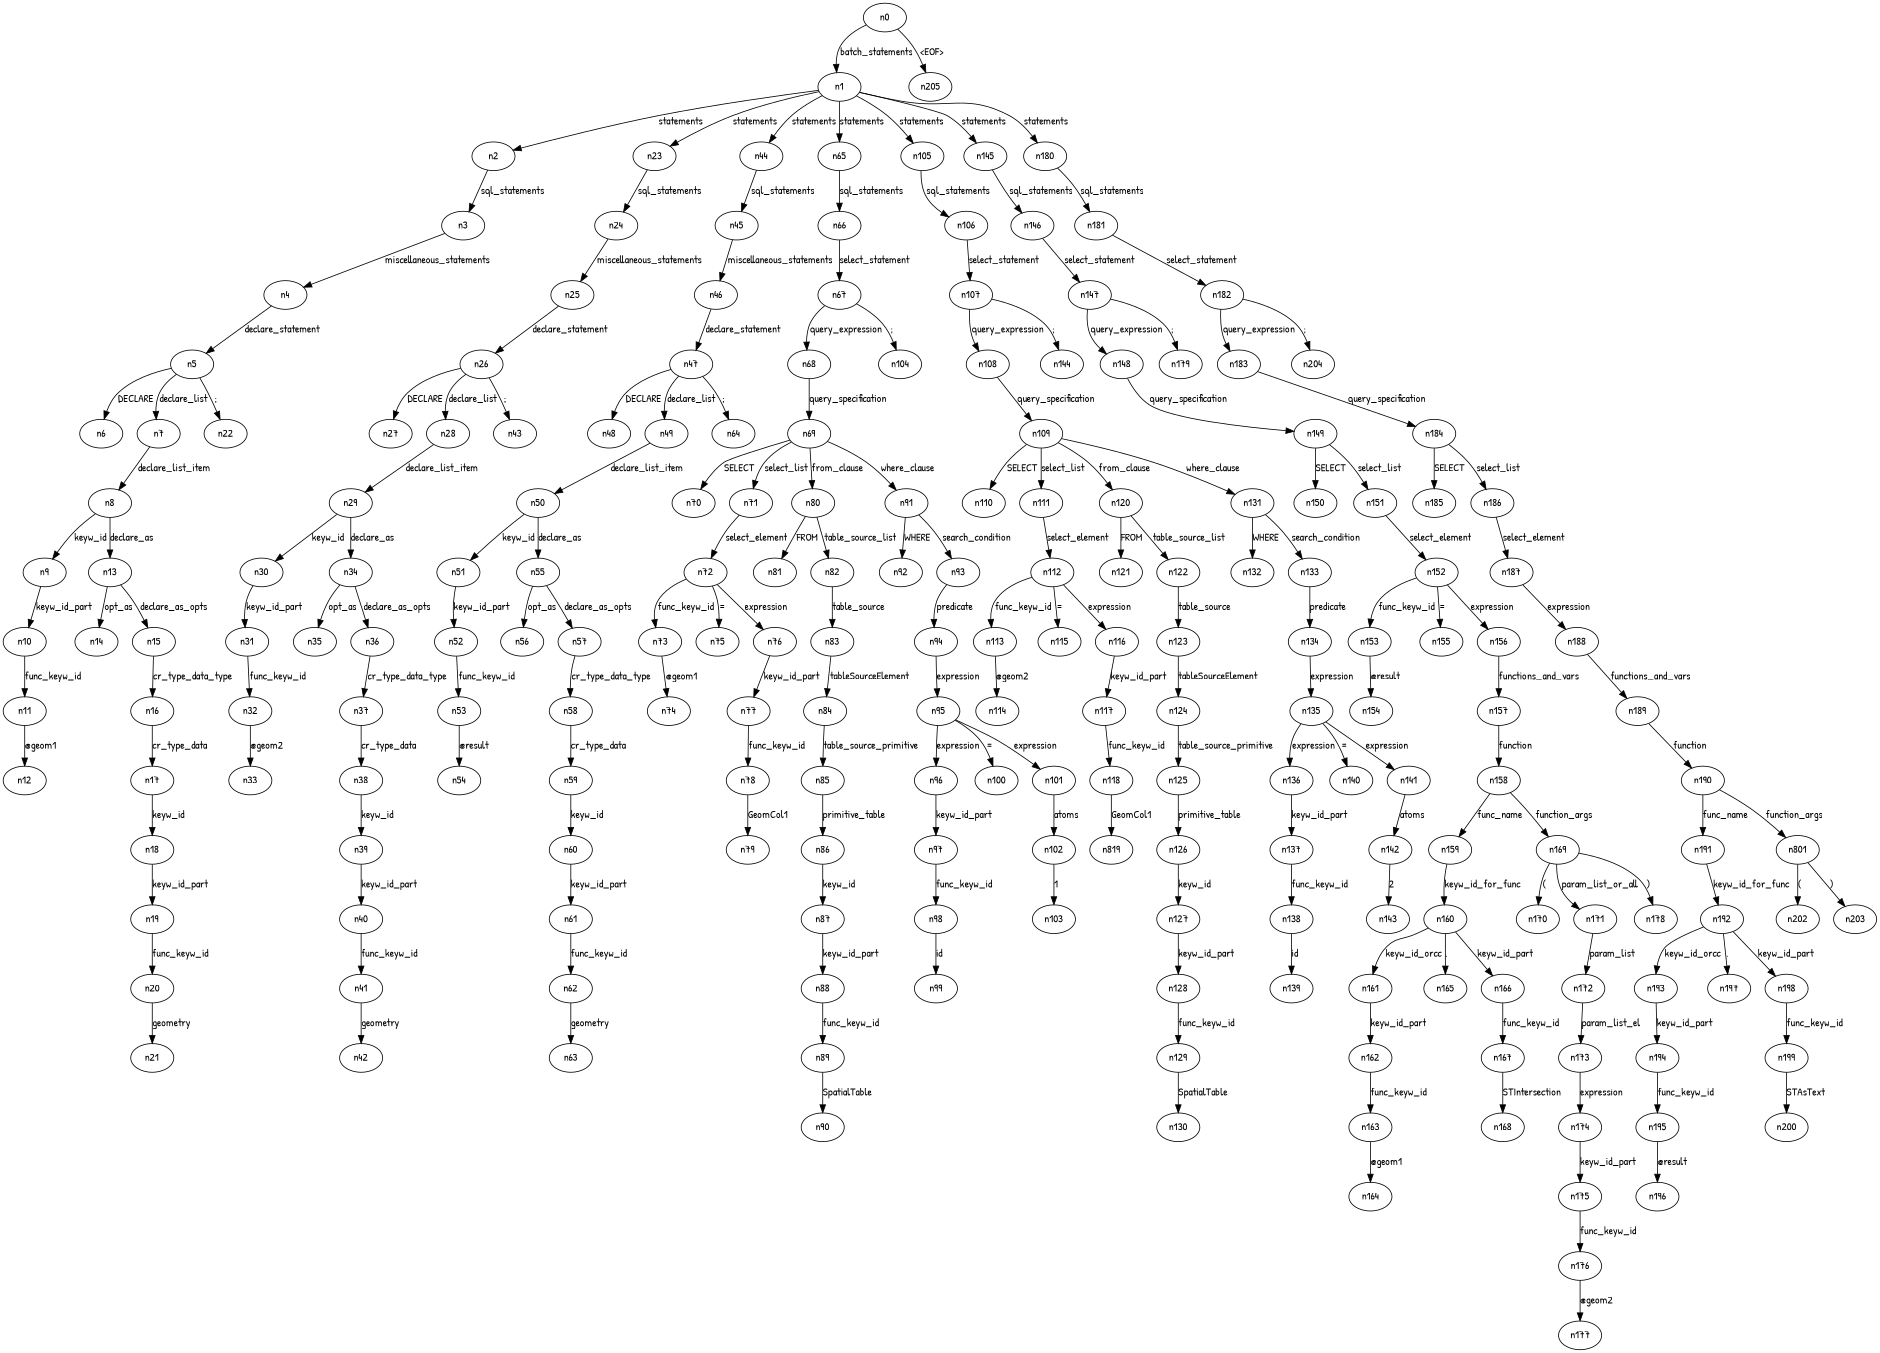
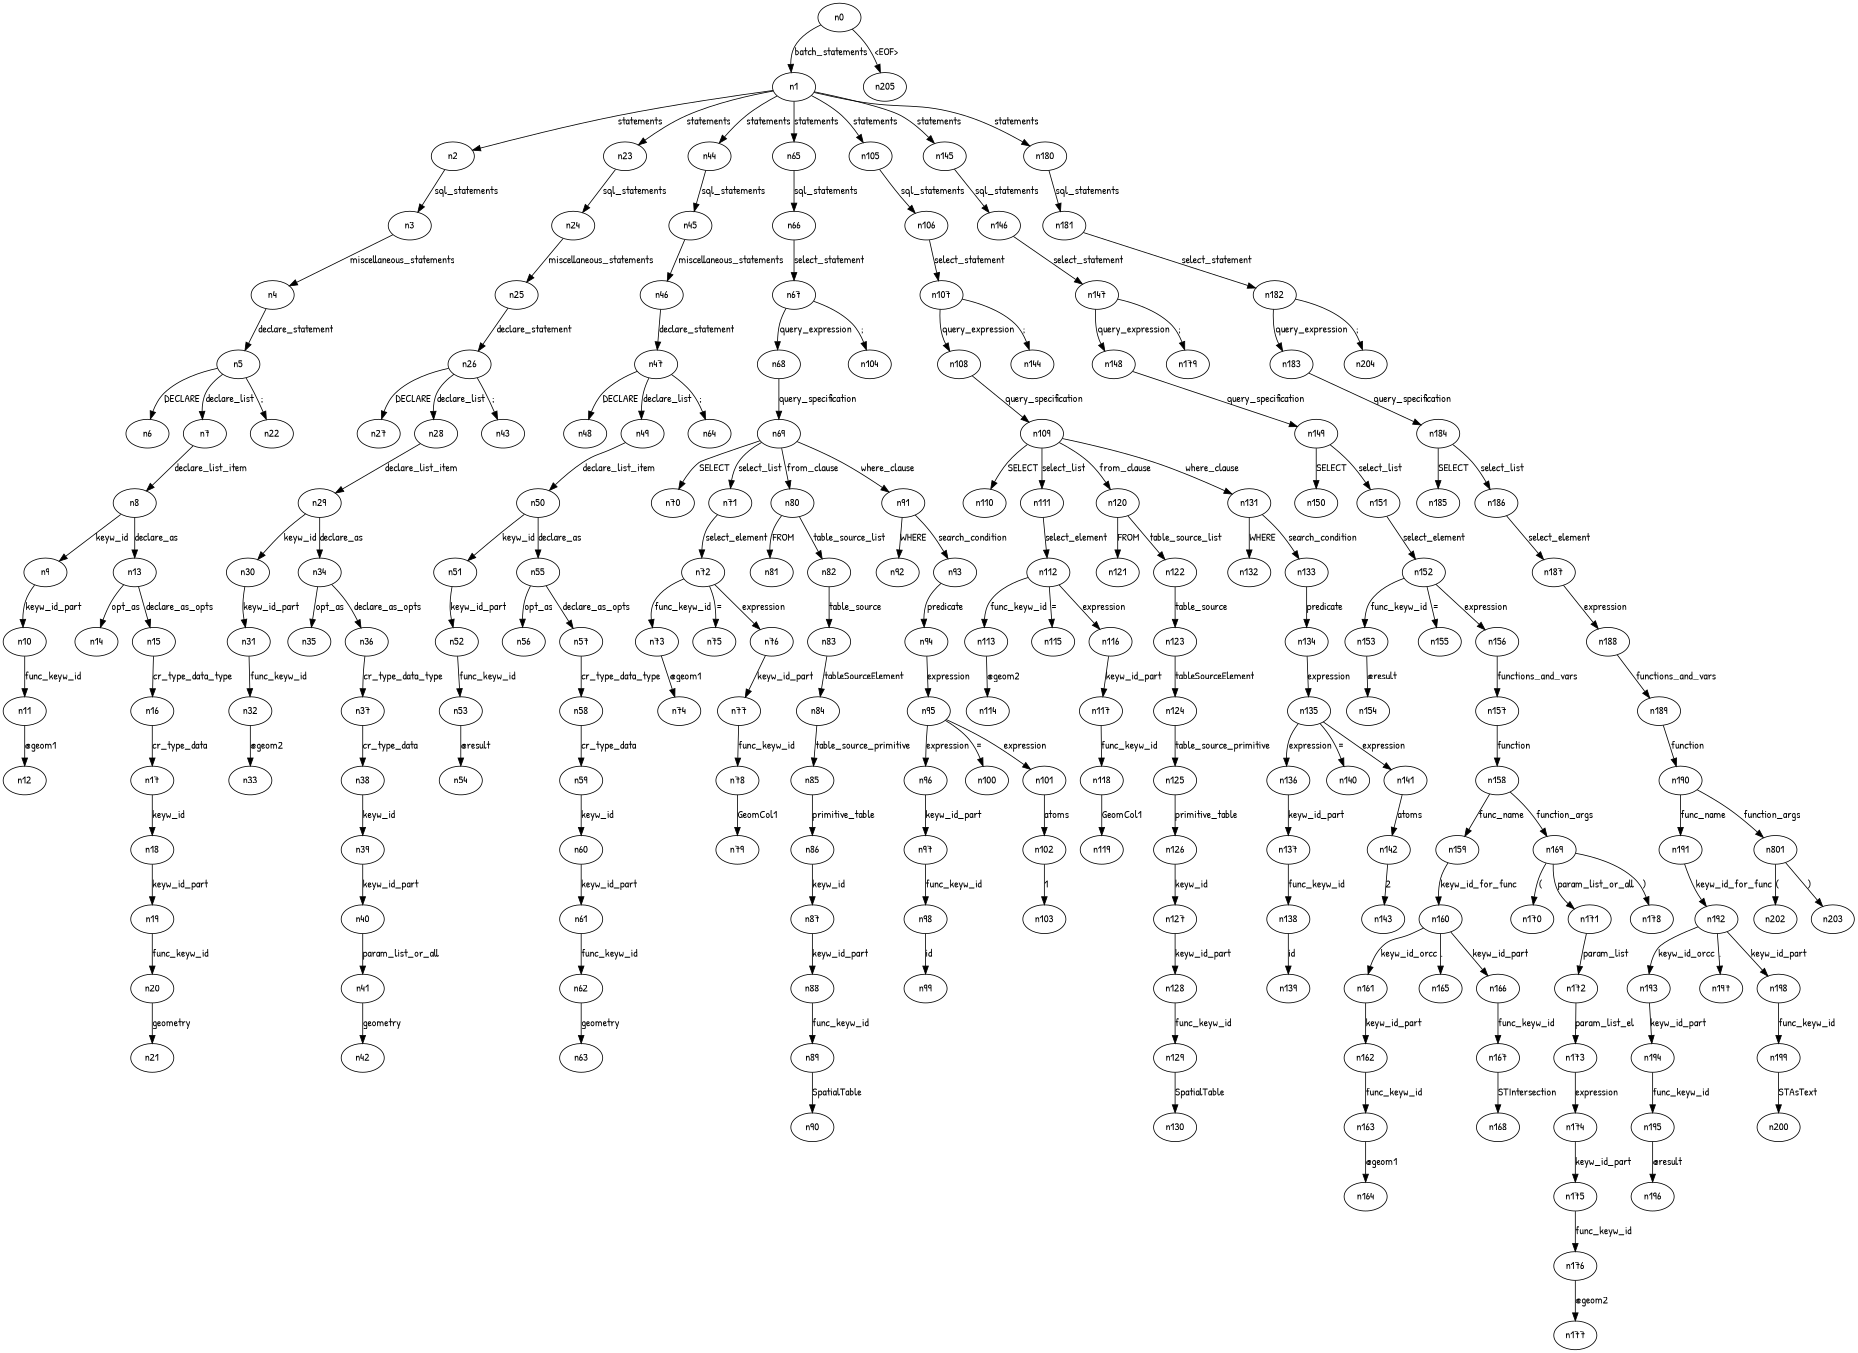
(1111, 850) -> (1102, 850)
(389, 954) -> (401, 954)
